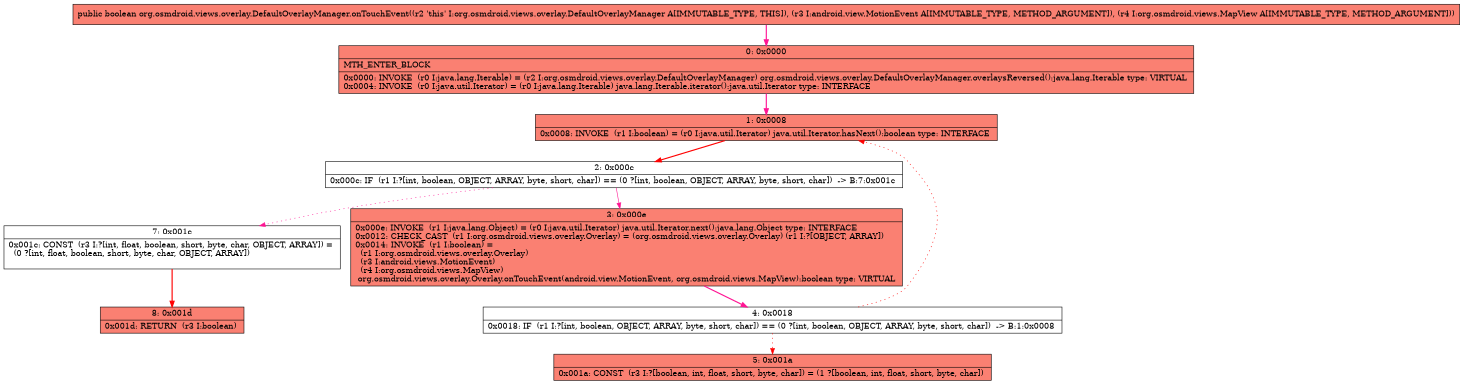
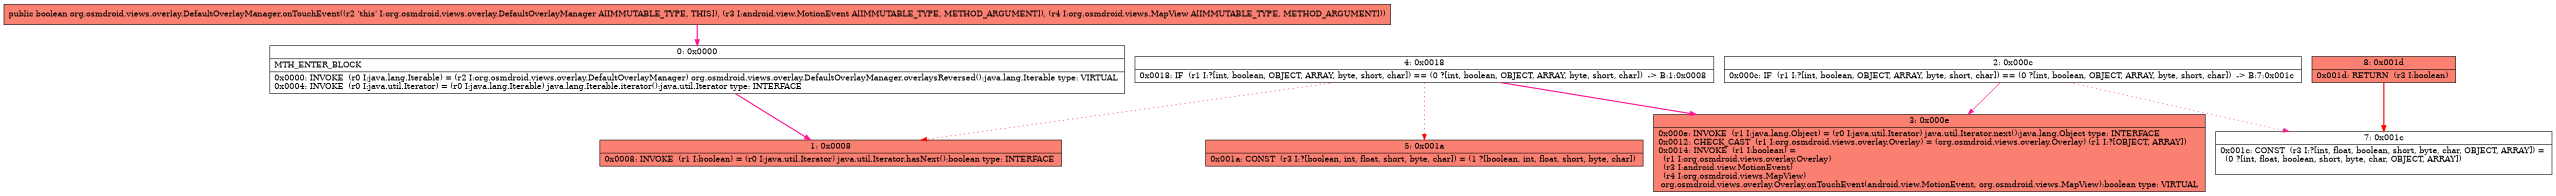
(766, 70) -> (697, 70)
(693, 150) -> none
(425, 262) -> (1726, 168)
(172, 285) -> (2384, 104)
(723, 295) -> (1596, 98)
